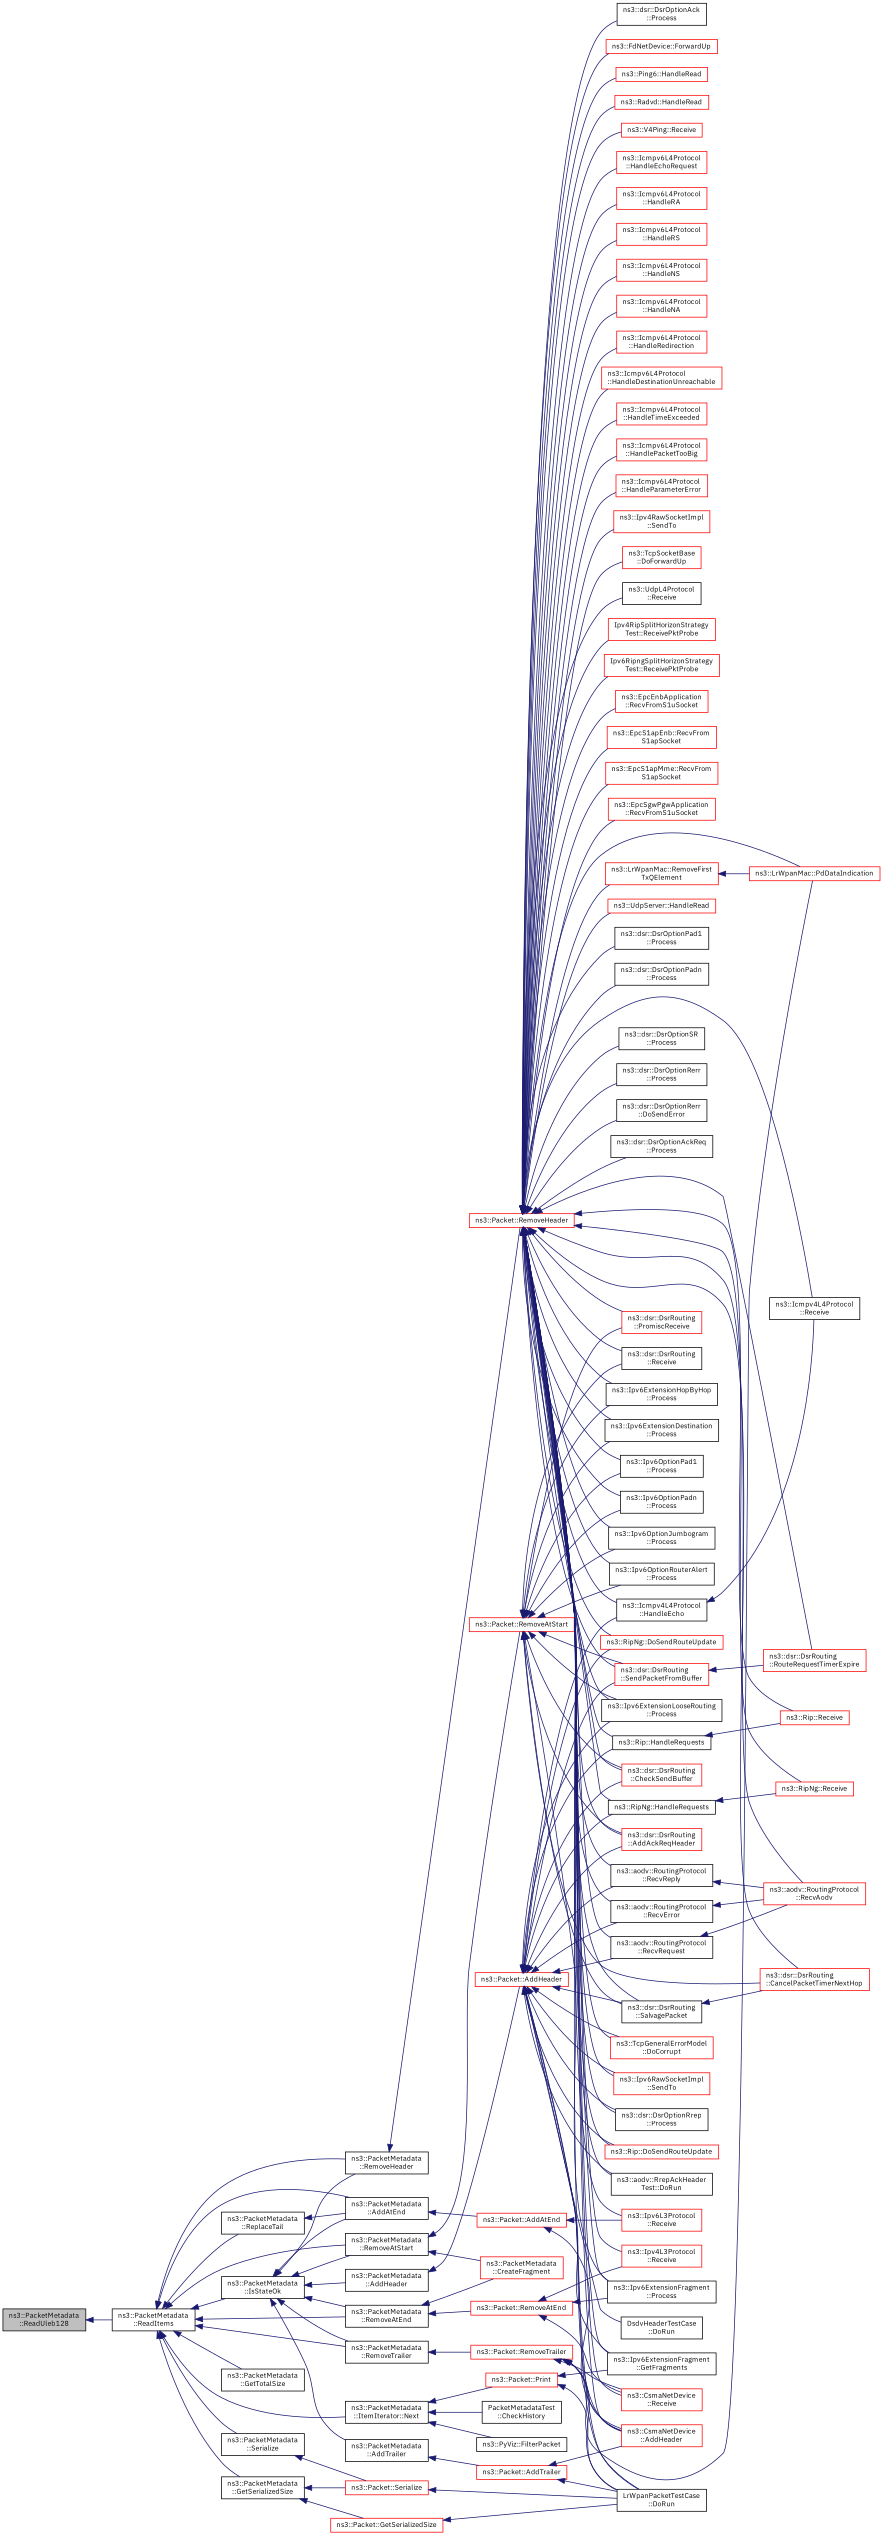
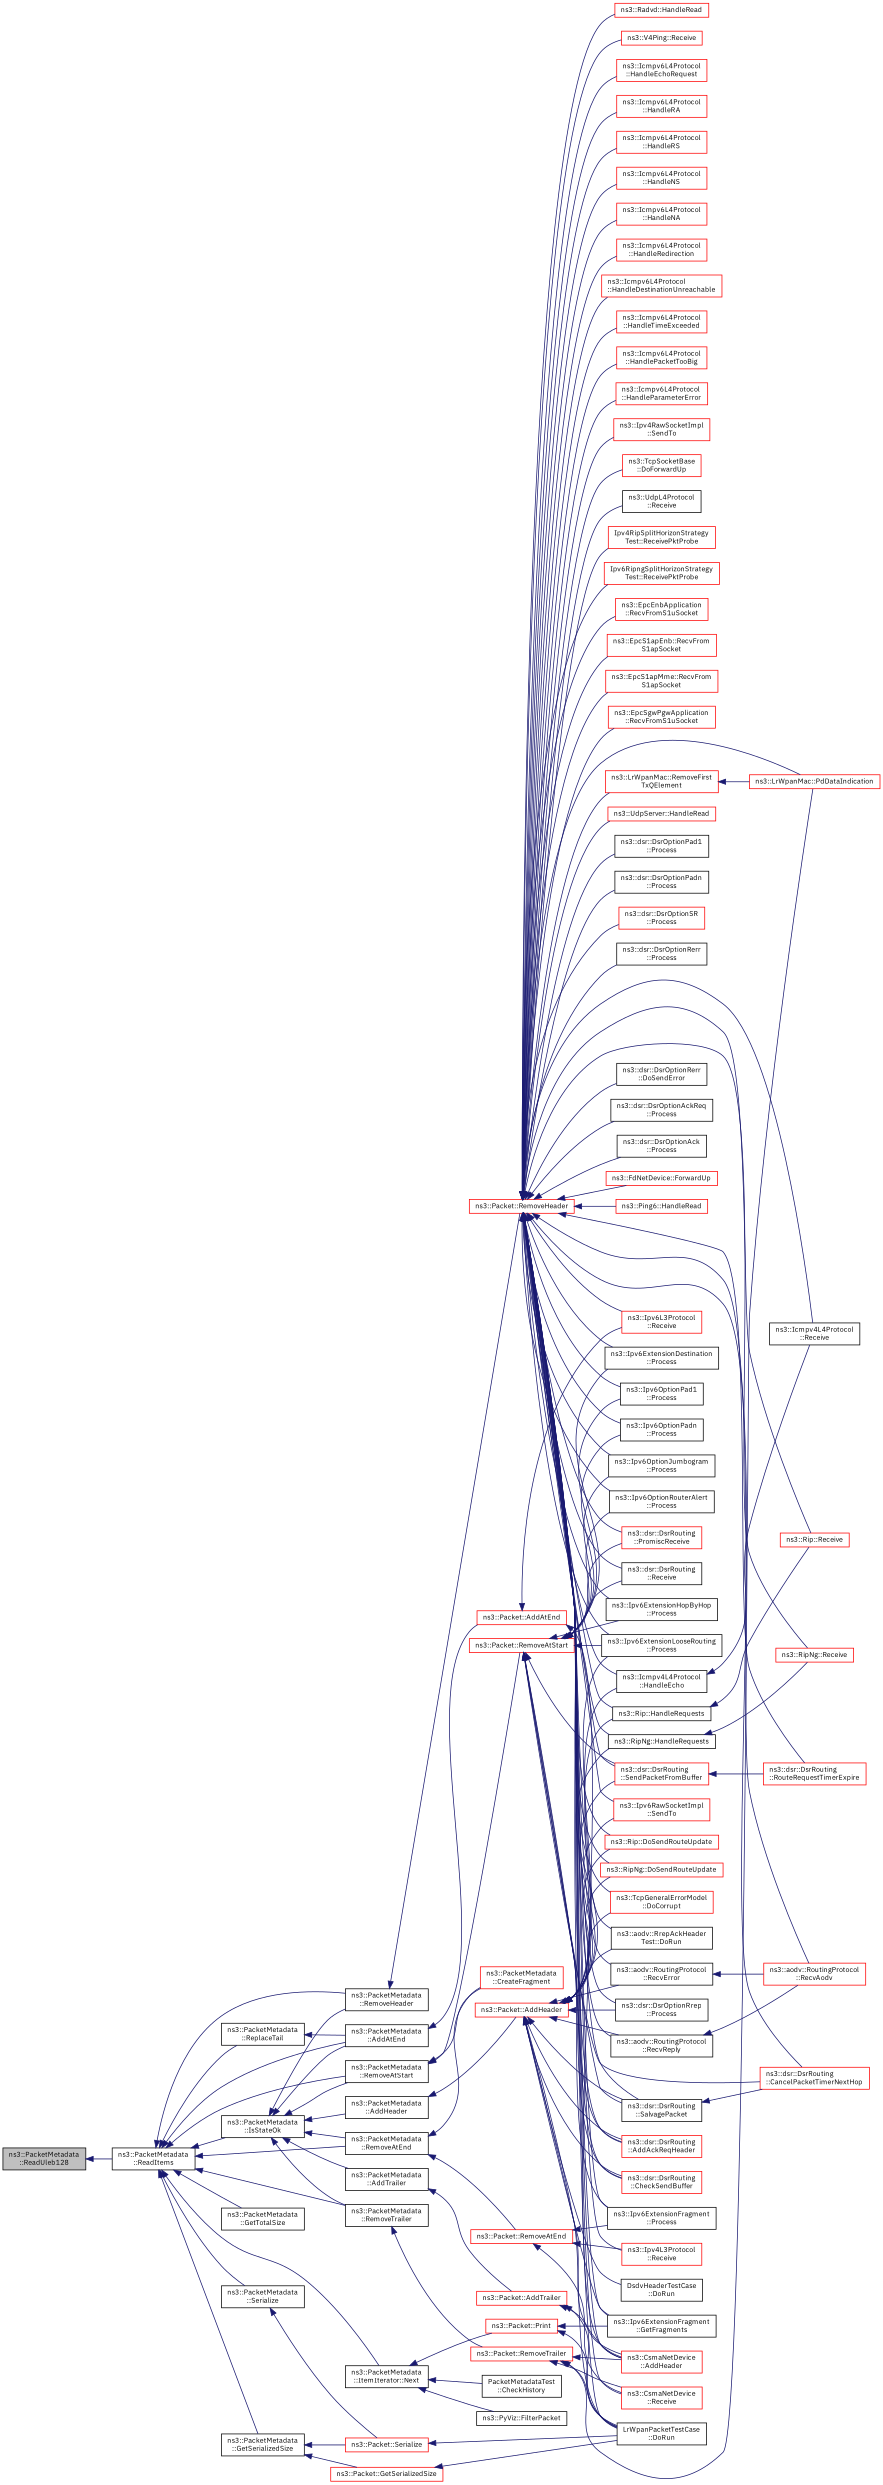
(662, 1039) -> (662, 918)
(662, 1947) -> none
